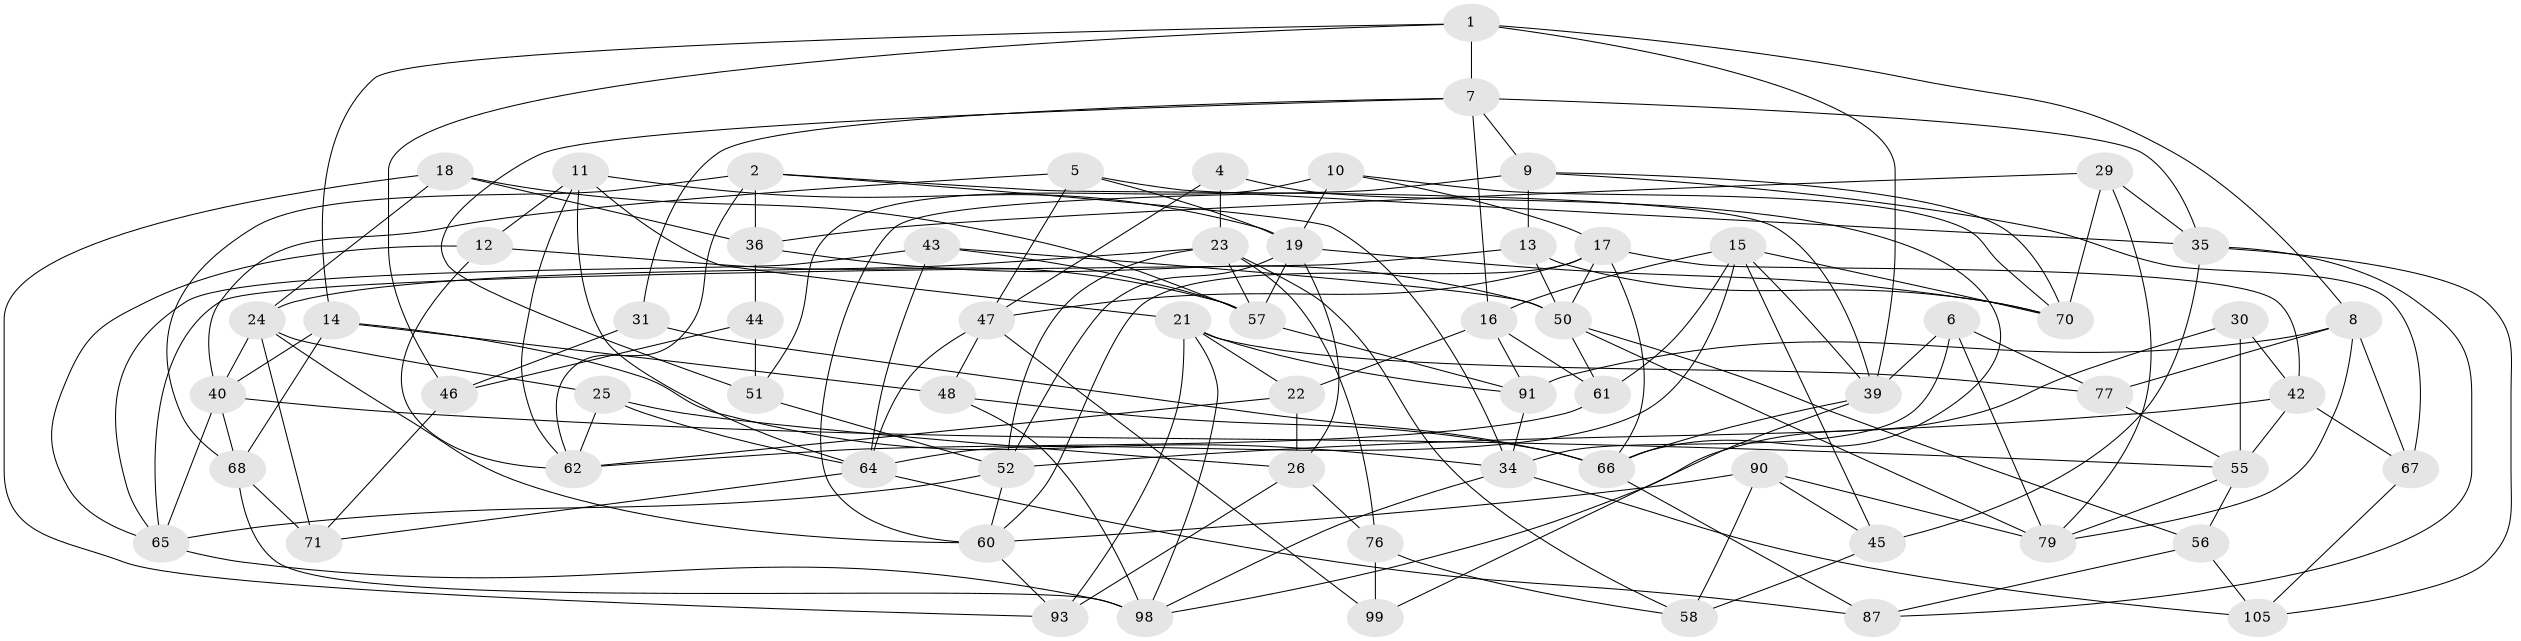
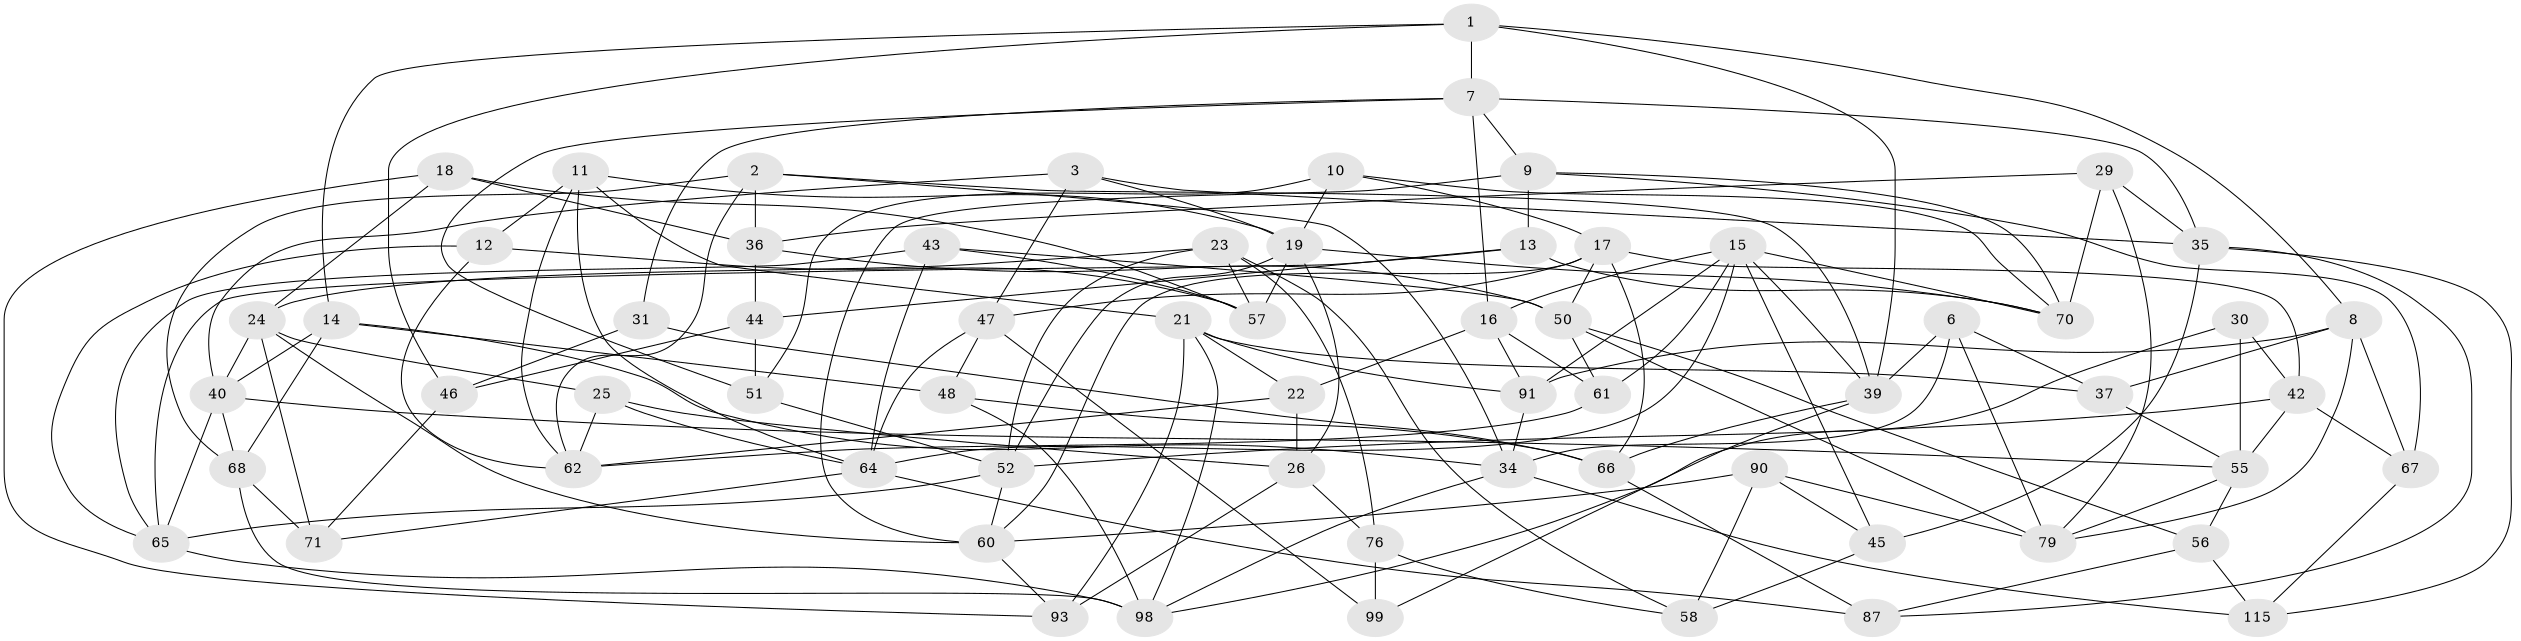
(1076, 172) -> (1076, 172)
(1220, 172) -> none
(1546, 283) -> (1106, 286)
(1354, 347) -> (1629, 323)
(2105, 395) -> (2105, 395)
(2258, 618) -> (2258, 618)
